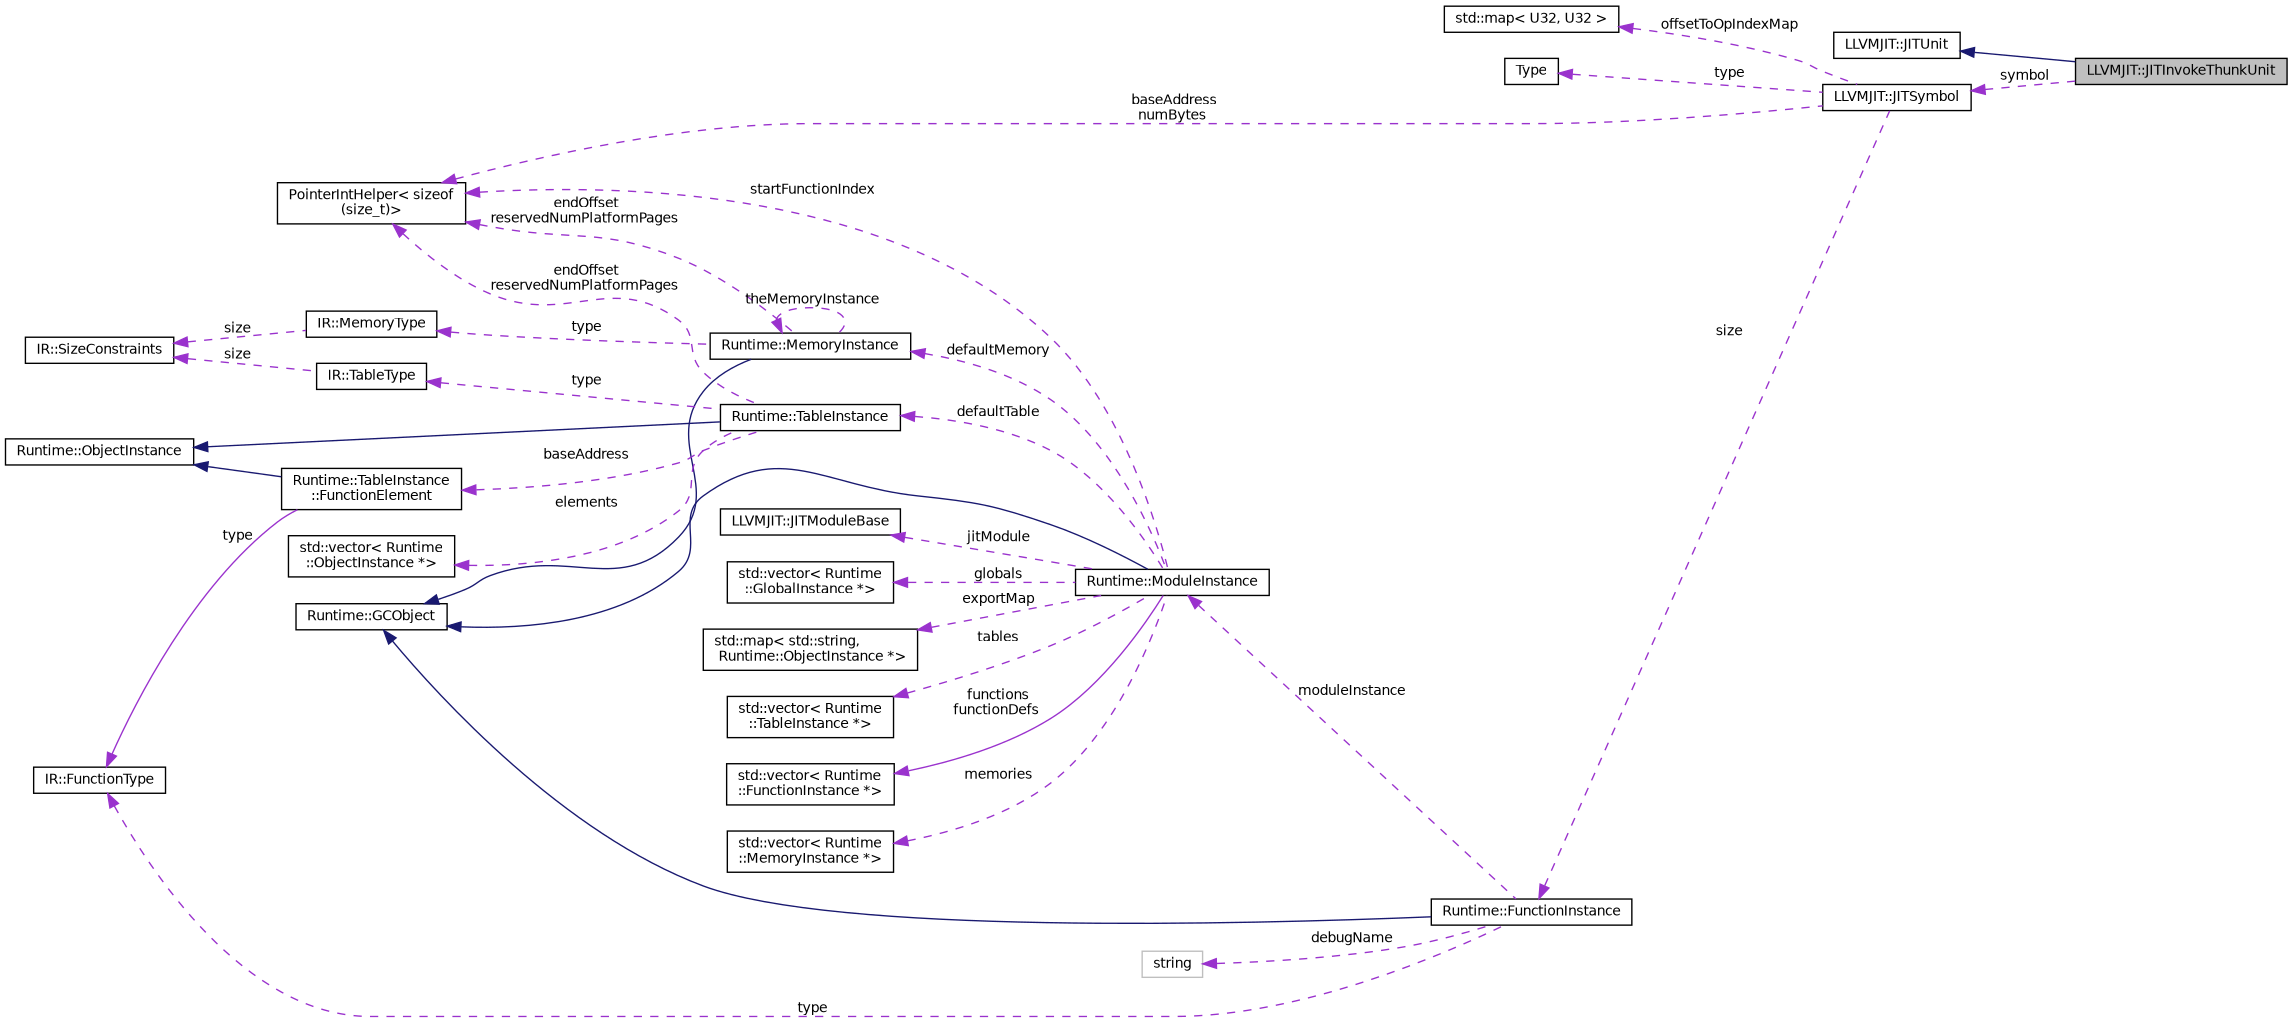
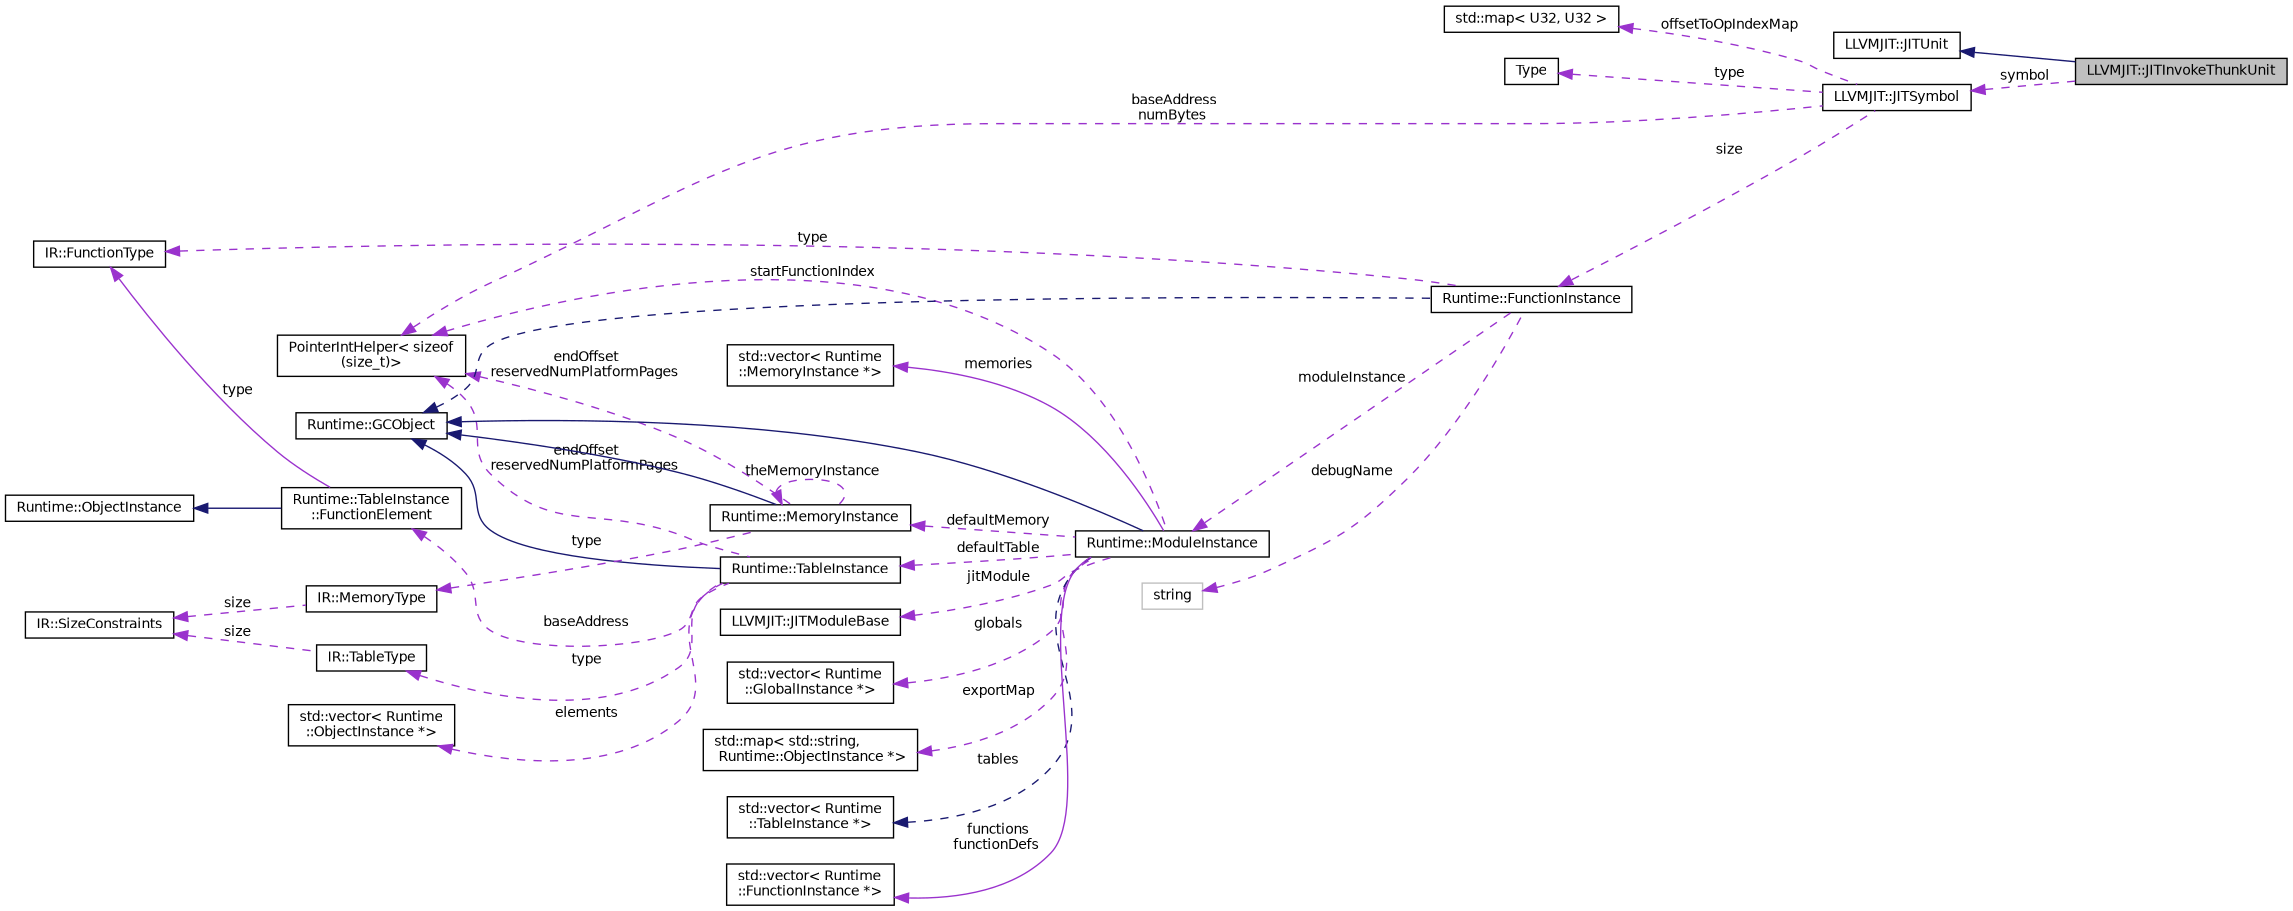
(464, 434) -> (547, 551)
(1032, 653) -> (1055, 762)
(1076, 760) -> (1059, 412)
(866, 914) -> (890, 303)
